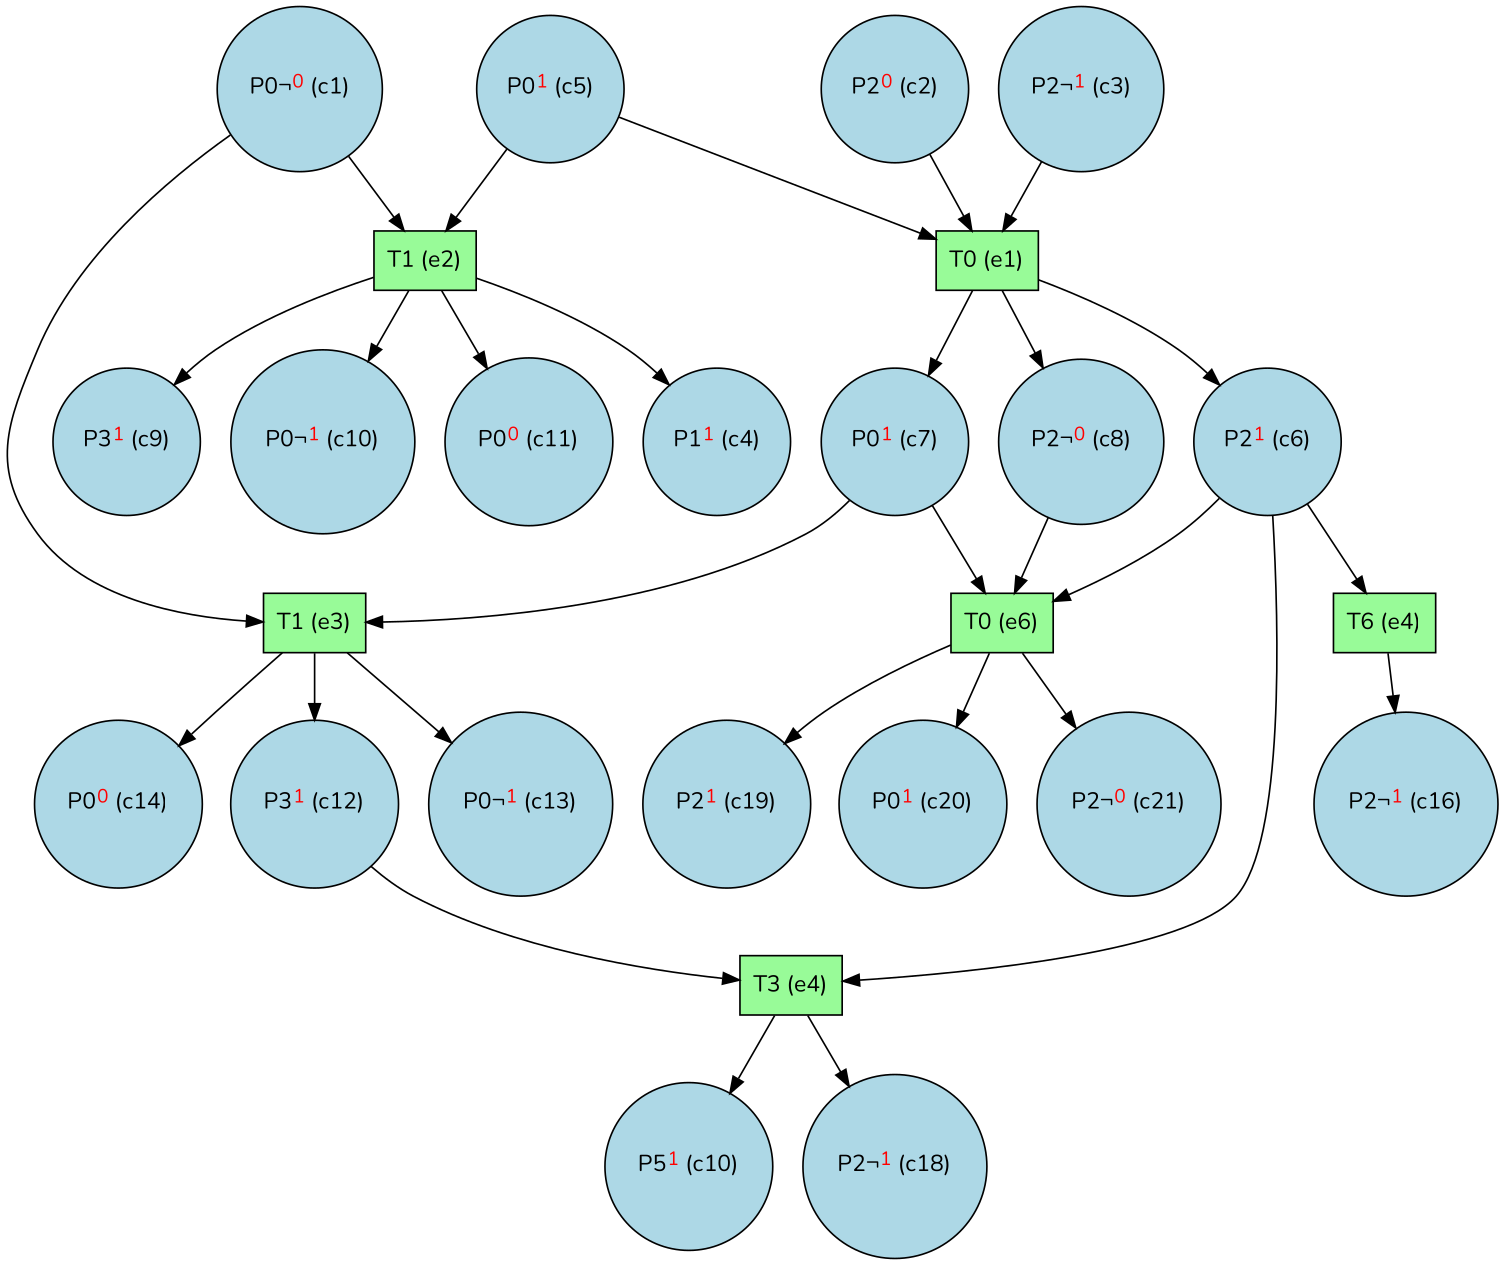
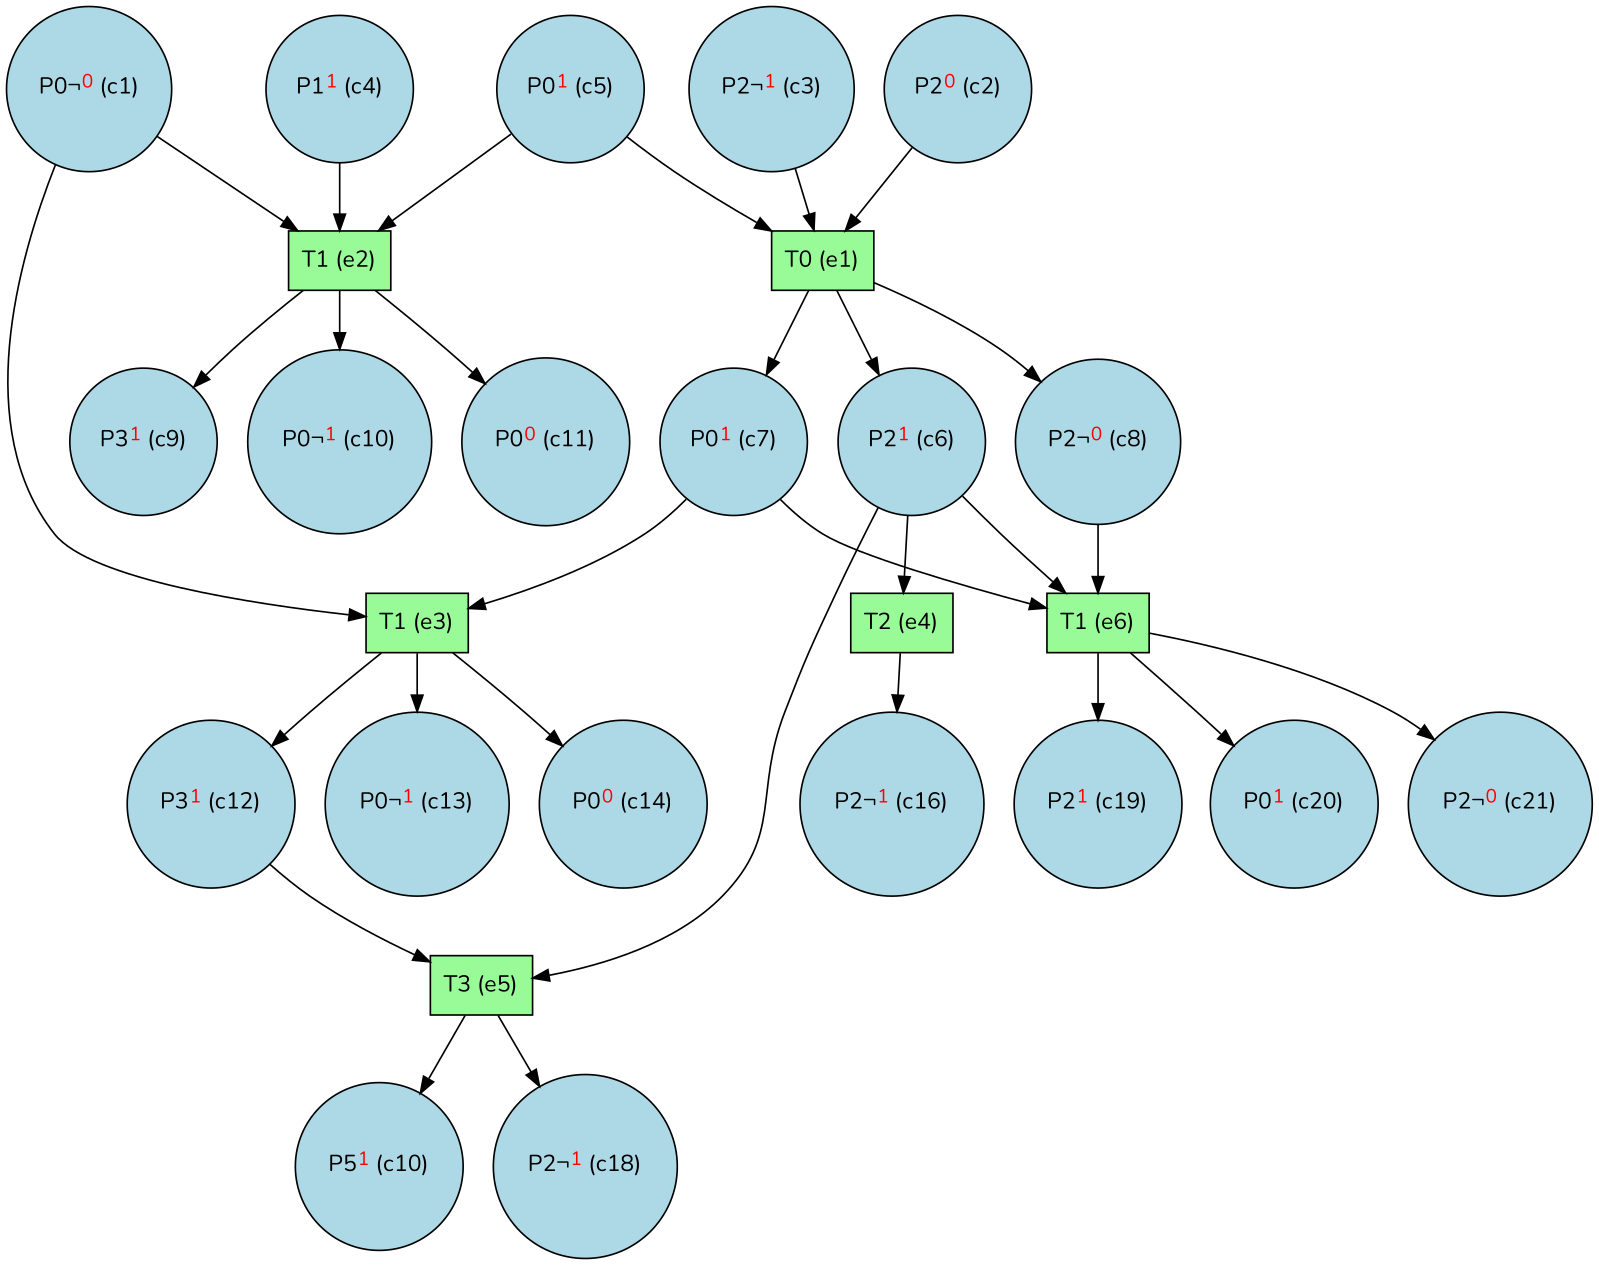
(571, 317) -> (340, 189)
(1002, 623) -> (1098, 623)
(1385, 623) -> (902, 623)
(791, 985) -> (481, 985)
